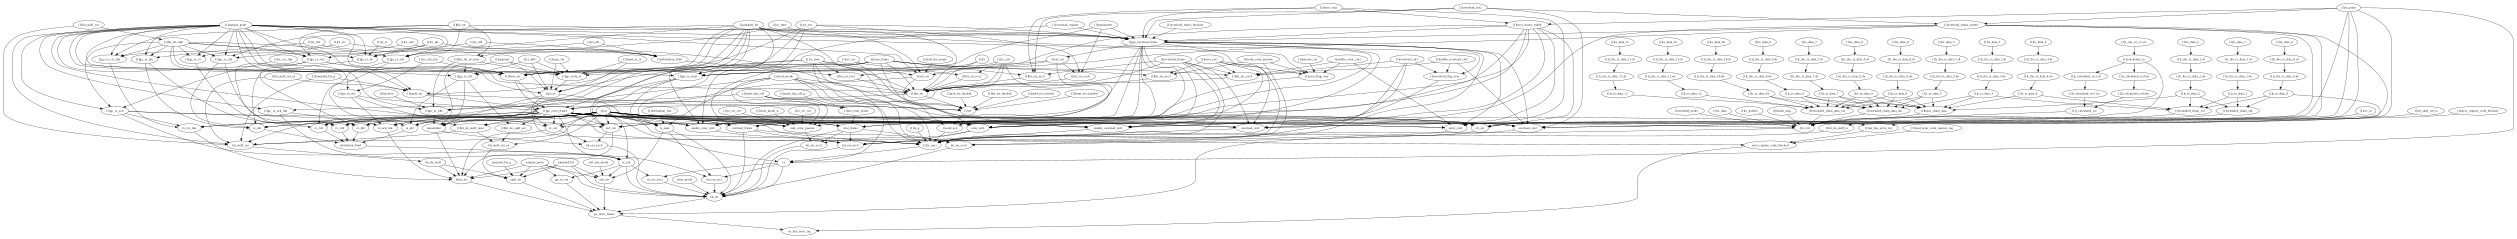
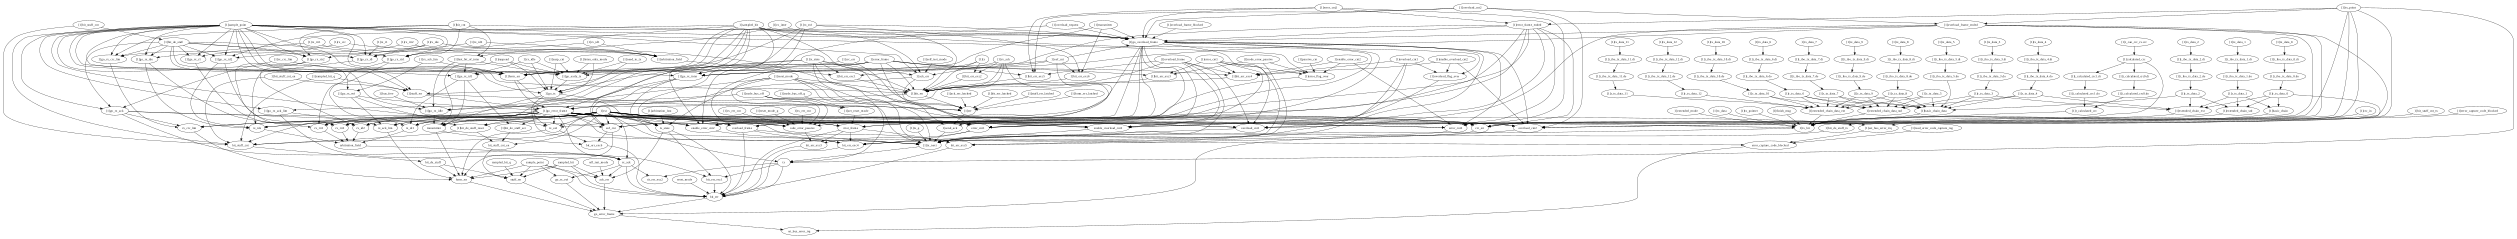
(1099, 51) -> (1097, 52)
none -> (594, 59)
(889, 67) -> (978, 67)
(413, 68) -> (345, 68)
(1939, 84) -> (1950, 94)
none -> (1966, 102)
none -> (2279, 111)
(685, 188) -> none
